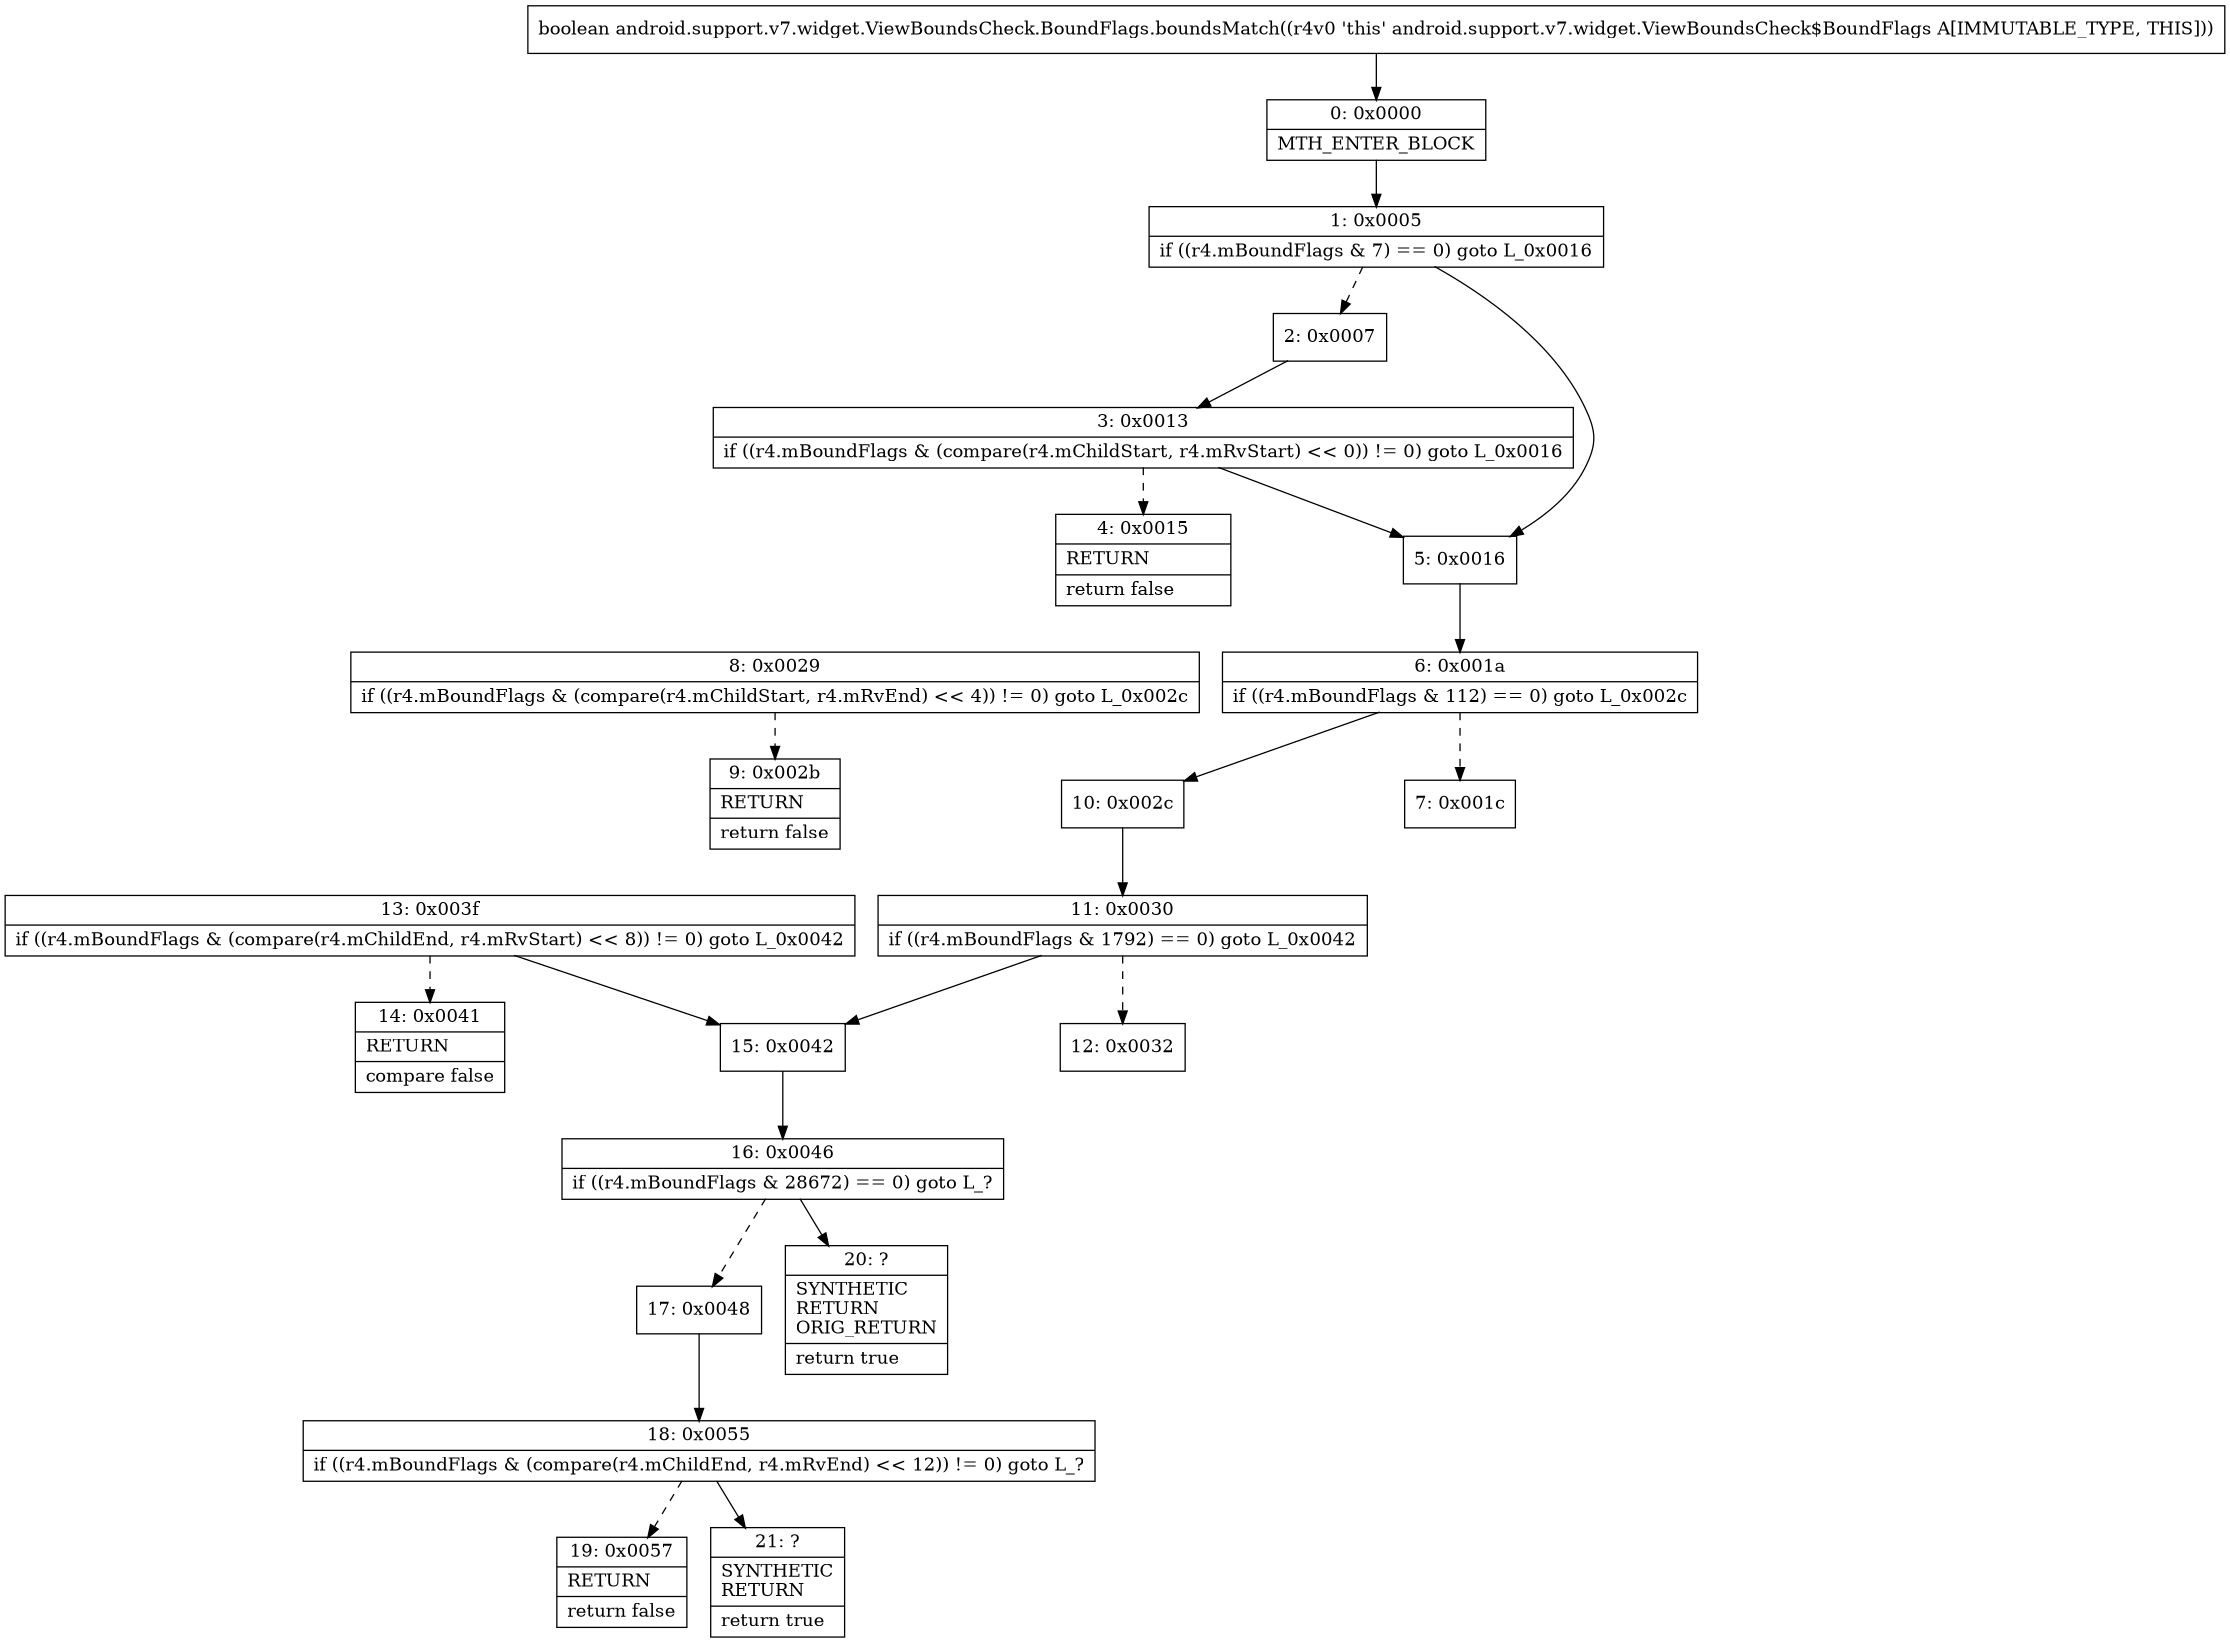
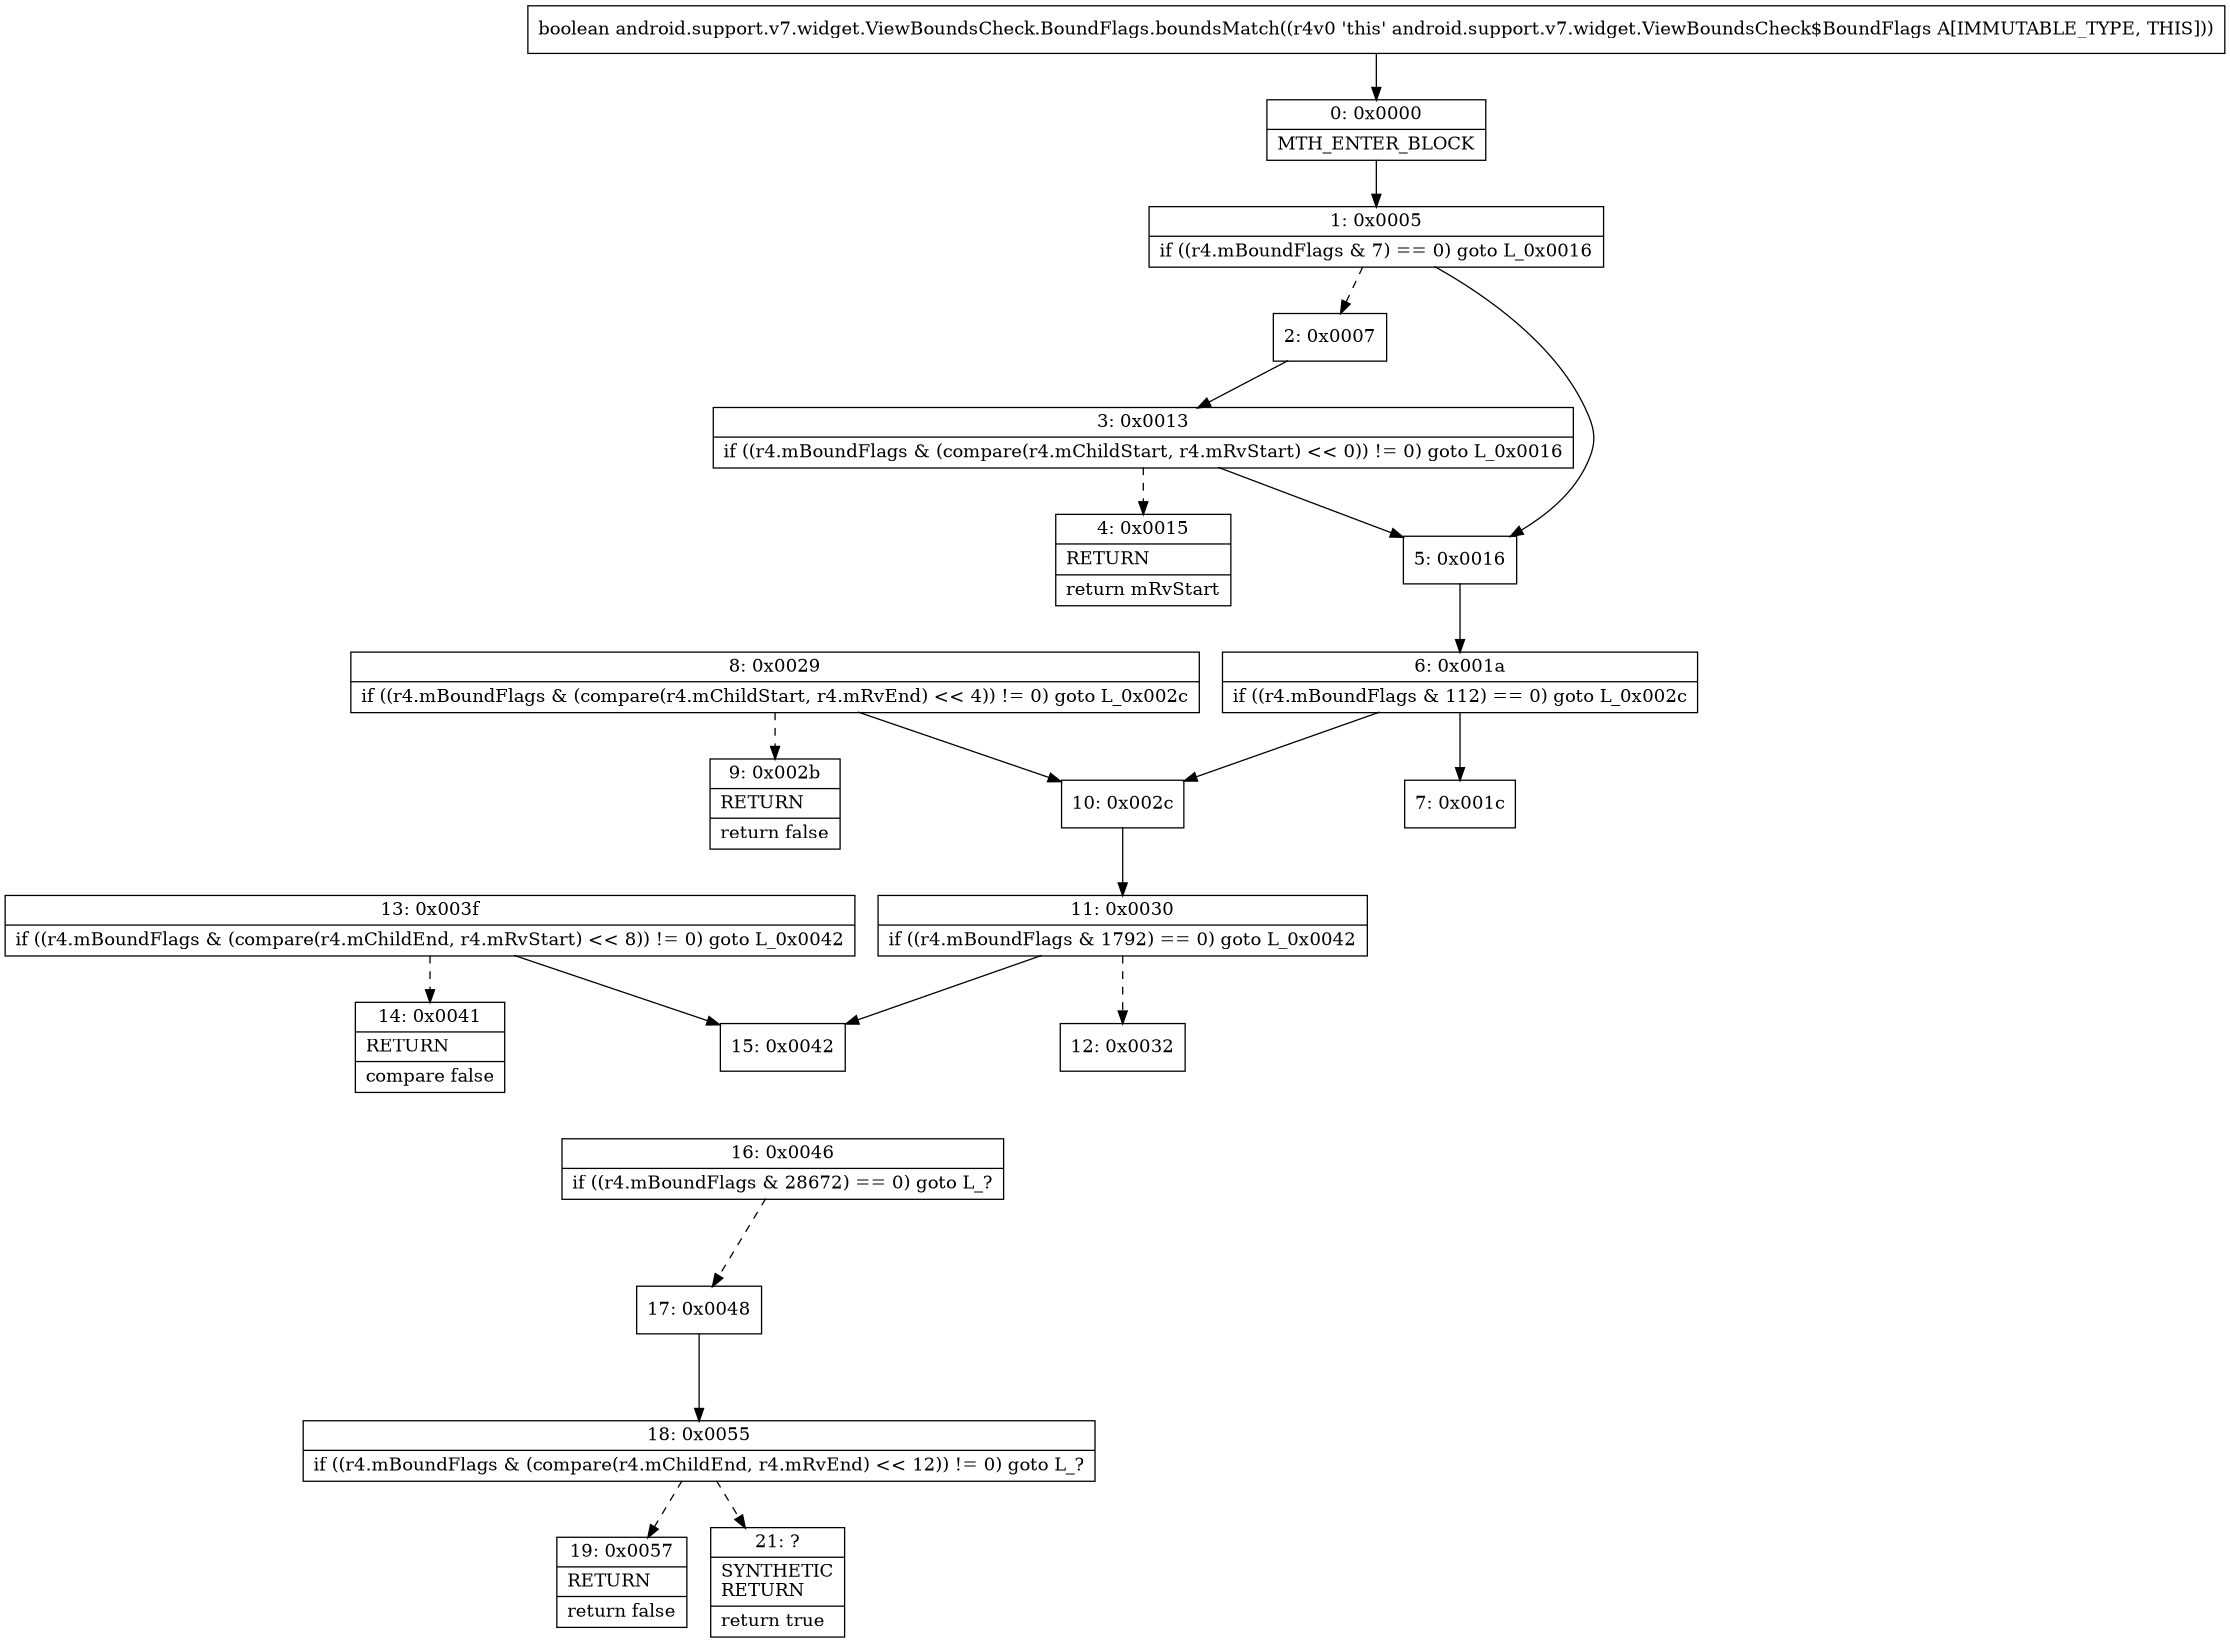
(1121, 590) -> (1143, 590)
(1460, 740) -> (1460, 740)
none -> (953, 745)
(783, 1099) -> none
(866, 1310) -> none
(728, 1499) -> (728, 1499)
